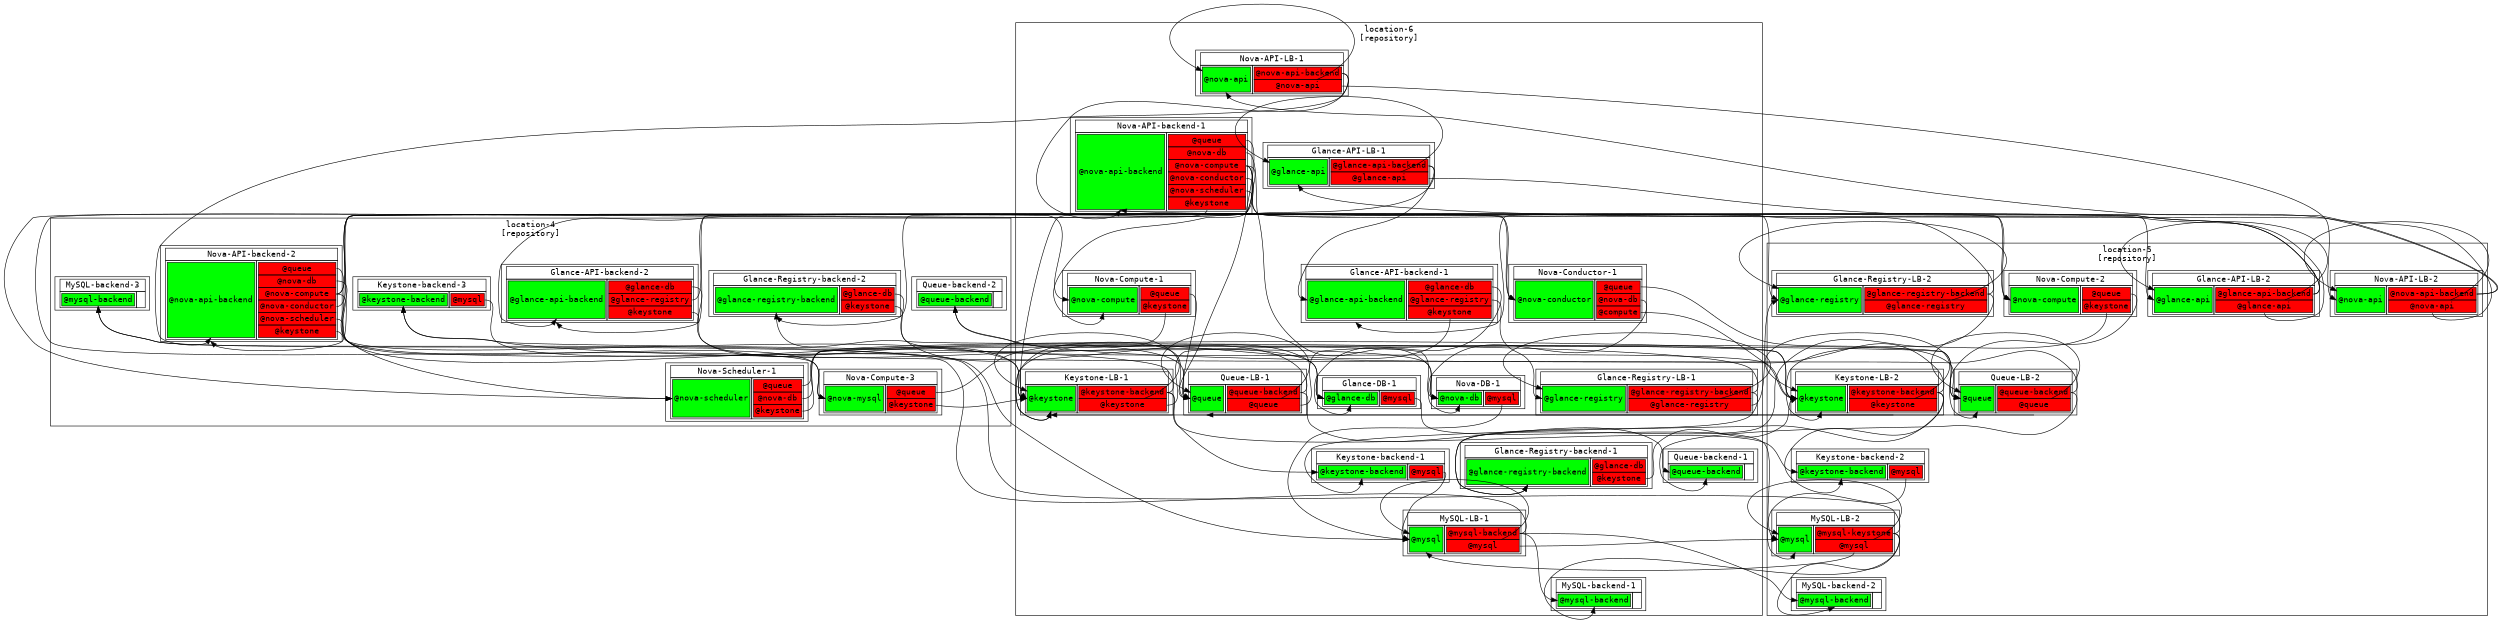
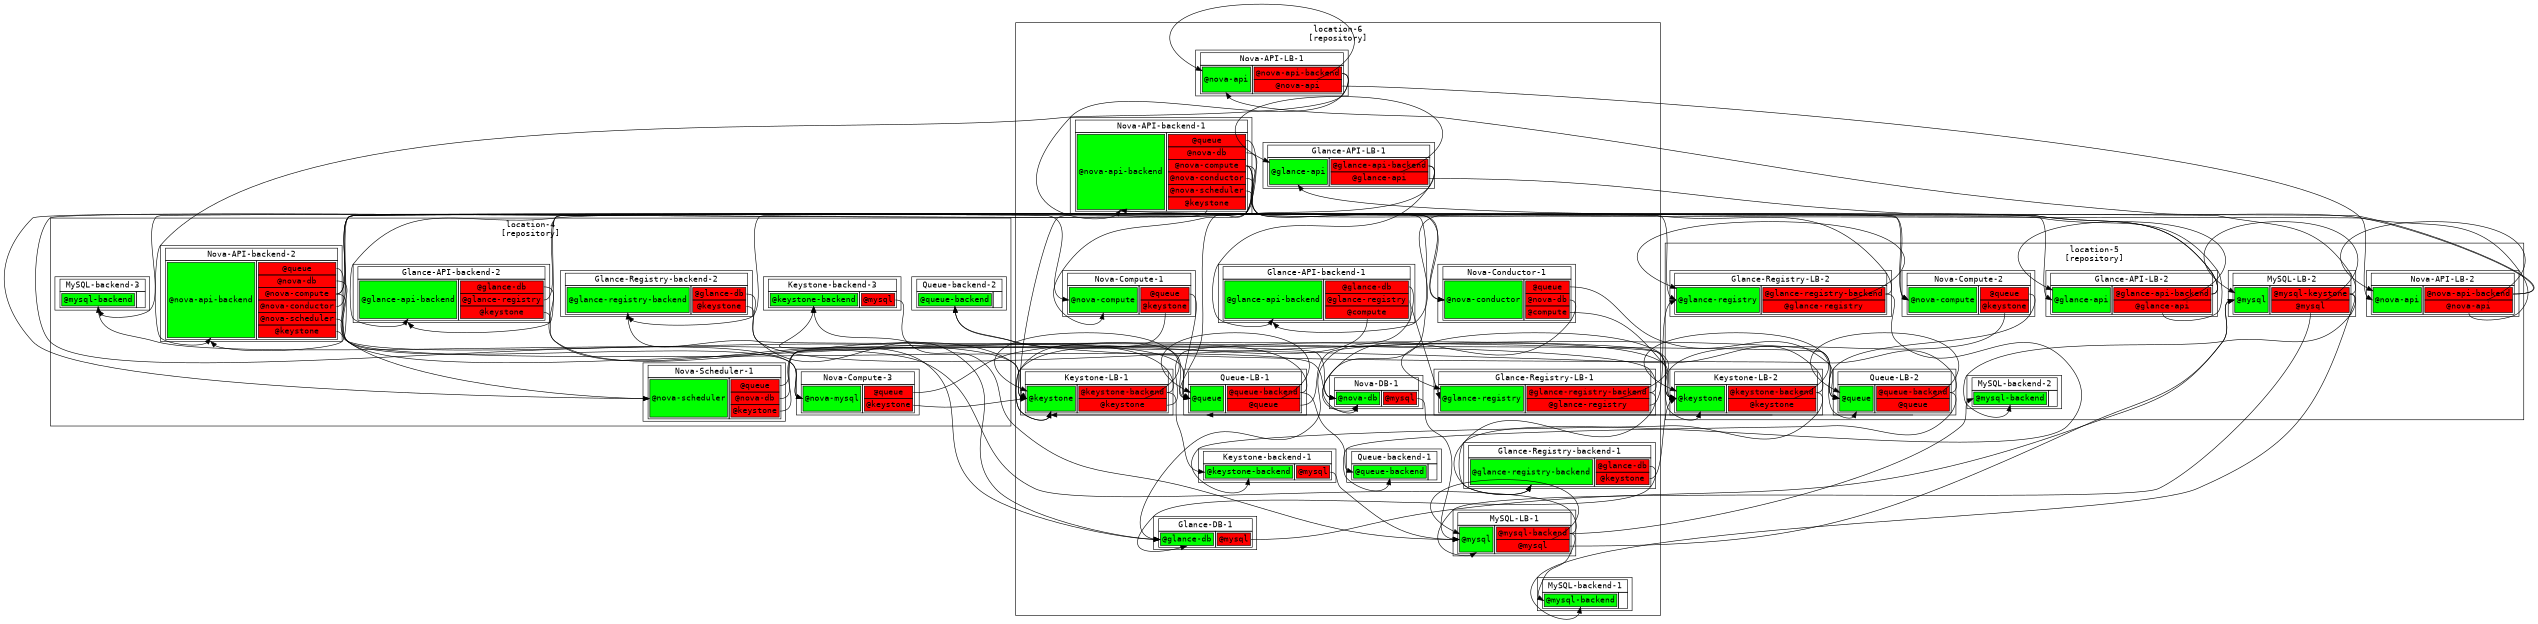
(1450, 312) -> (1367, 312)
(1860, 466) -> none
none -> (1376, 502)
